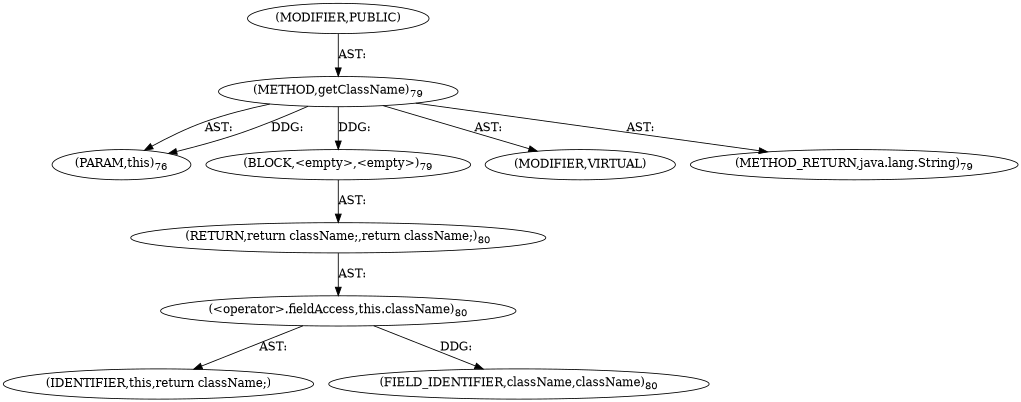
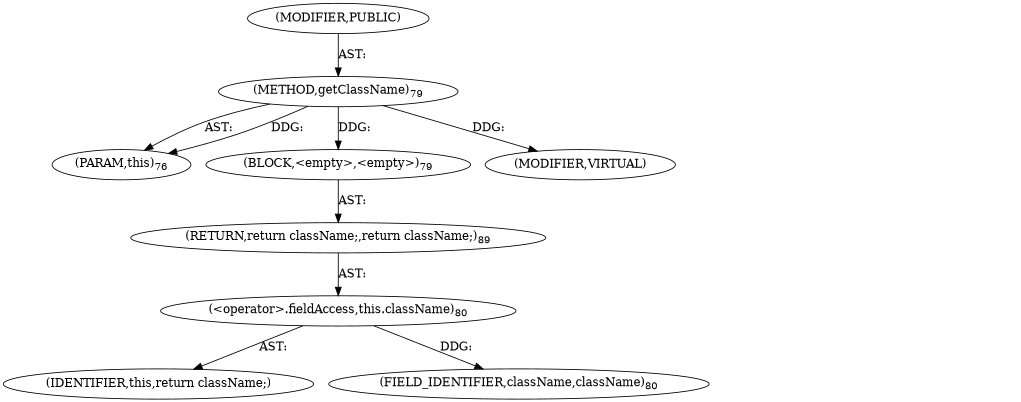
(490, 128) -> (490, 128)
(854, 165) -> none
(484, 237) -> (484, 237)
